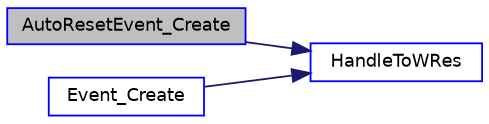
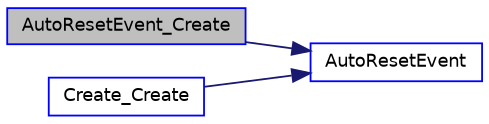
(396, 62) -> (396, 62)
(126, 97) -> (126, 97)
